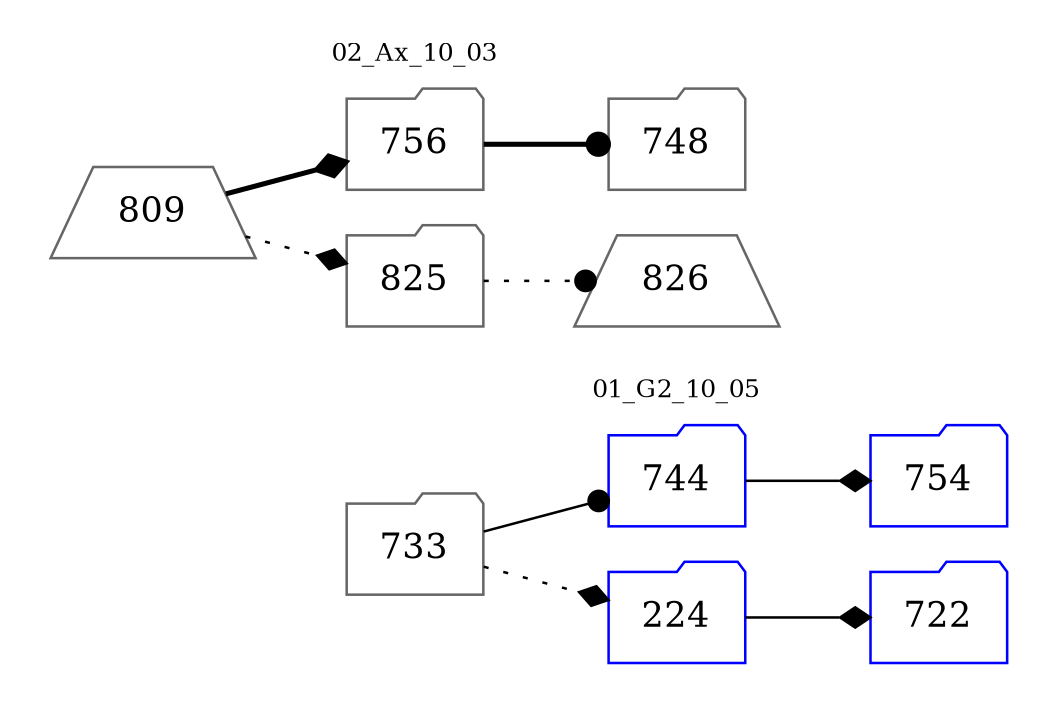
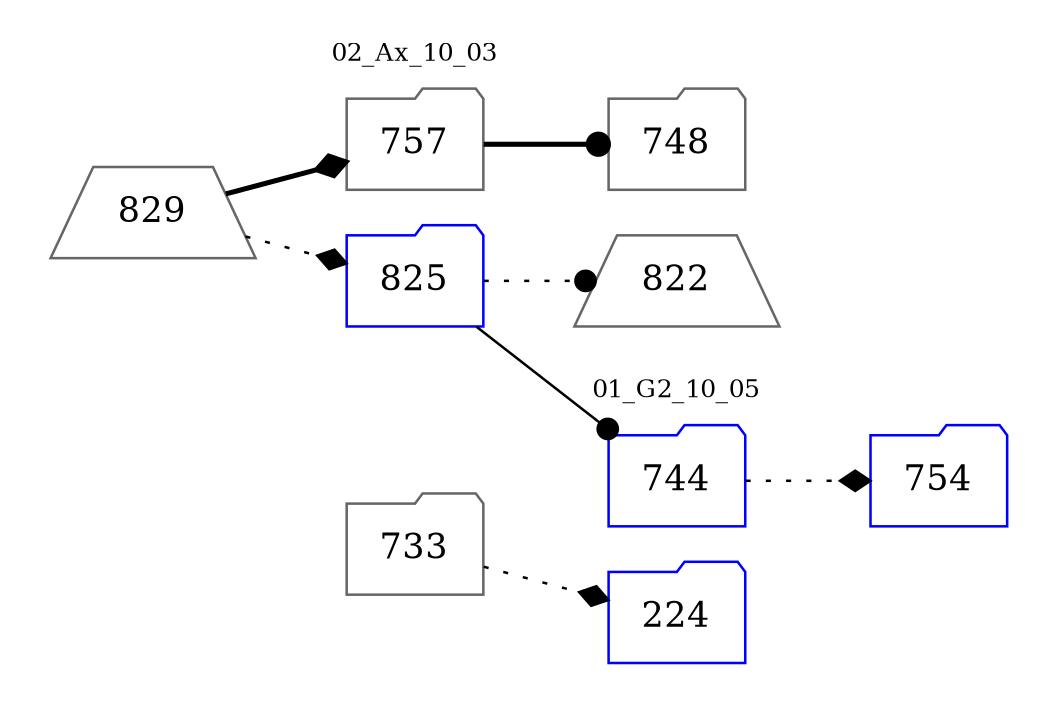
(415, 144) -> (415, 144)
(153, 213) -> (153, 213)
(415, 281) -> (415, 281)
(677, 281) -> (677, 281)
(792, 481) -> (792, 481)
(536, 518) -> (550, 384)
(939, 617) -> none
